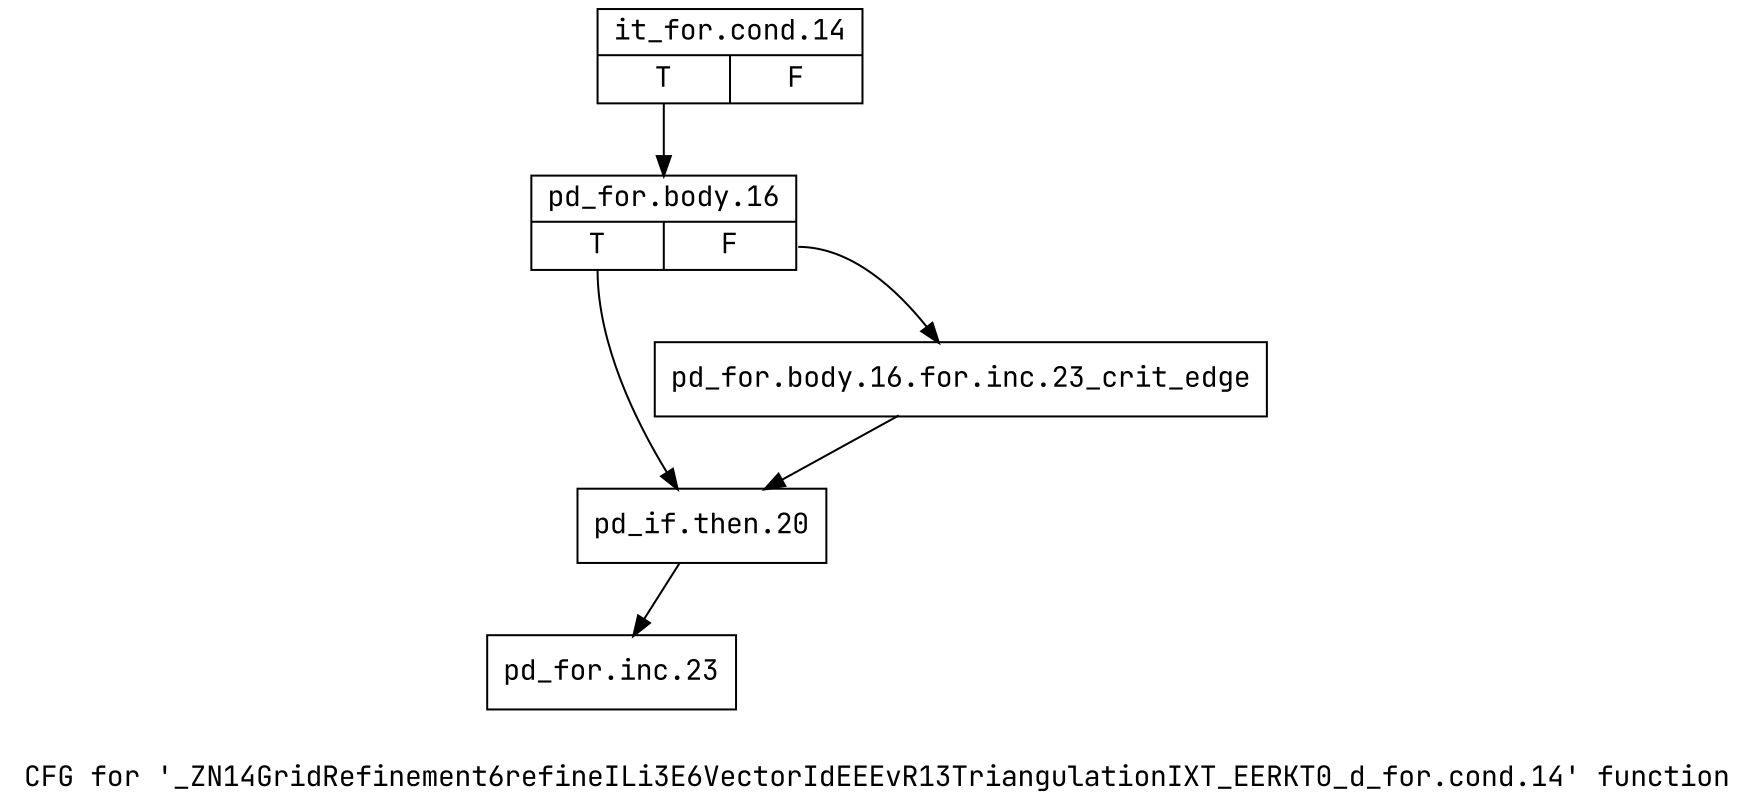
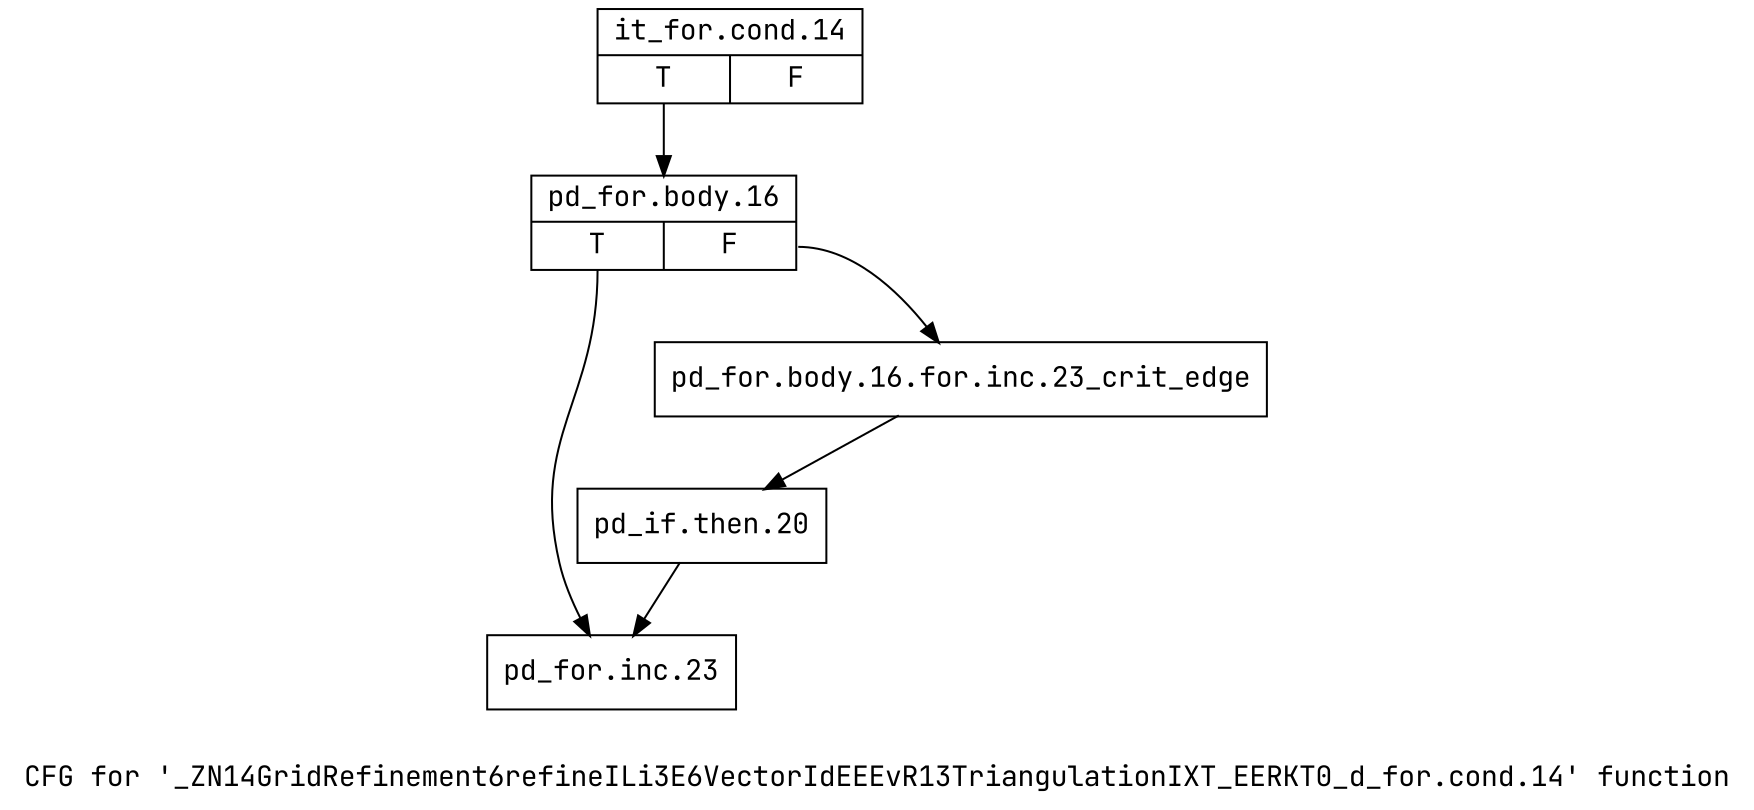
(619, 375) -> (560, 444)
